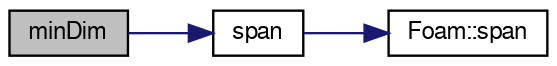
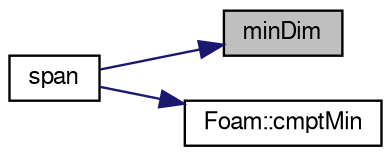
(159, 33) -> (150, 59)
(468, 33) -> (283, 123)
